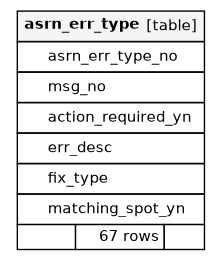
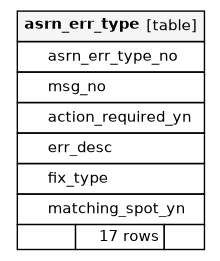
(130, 236) -> (130, 236)
